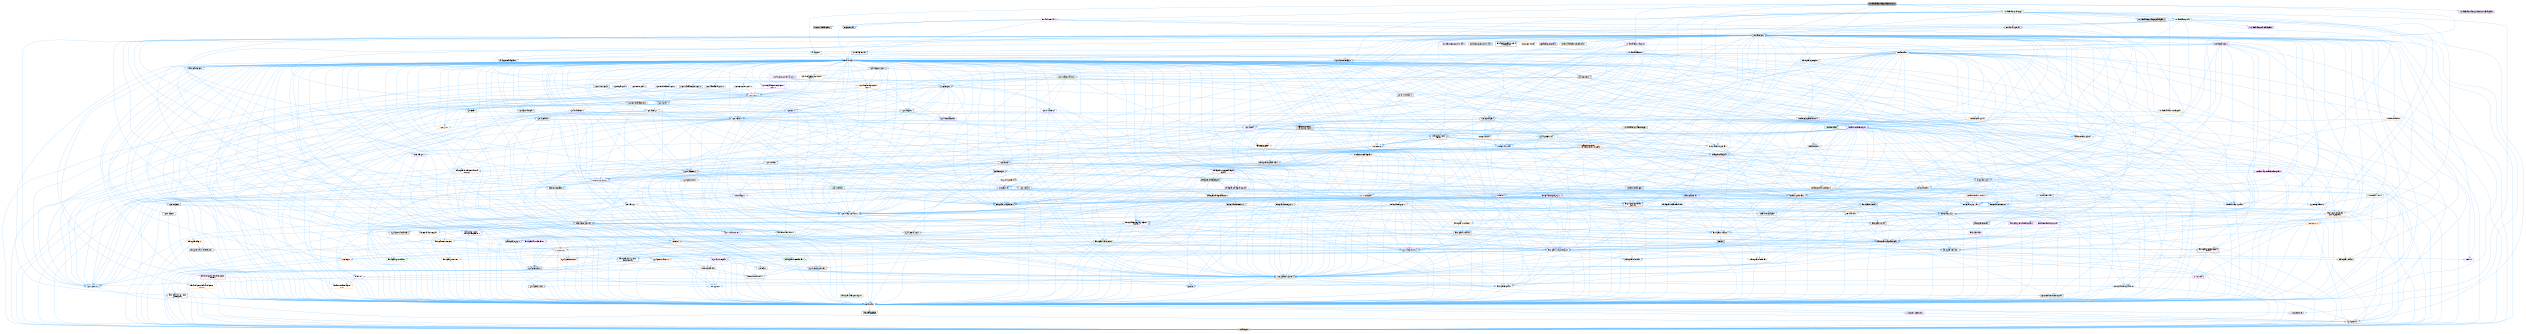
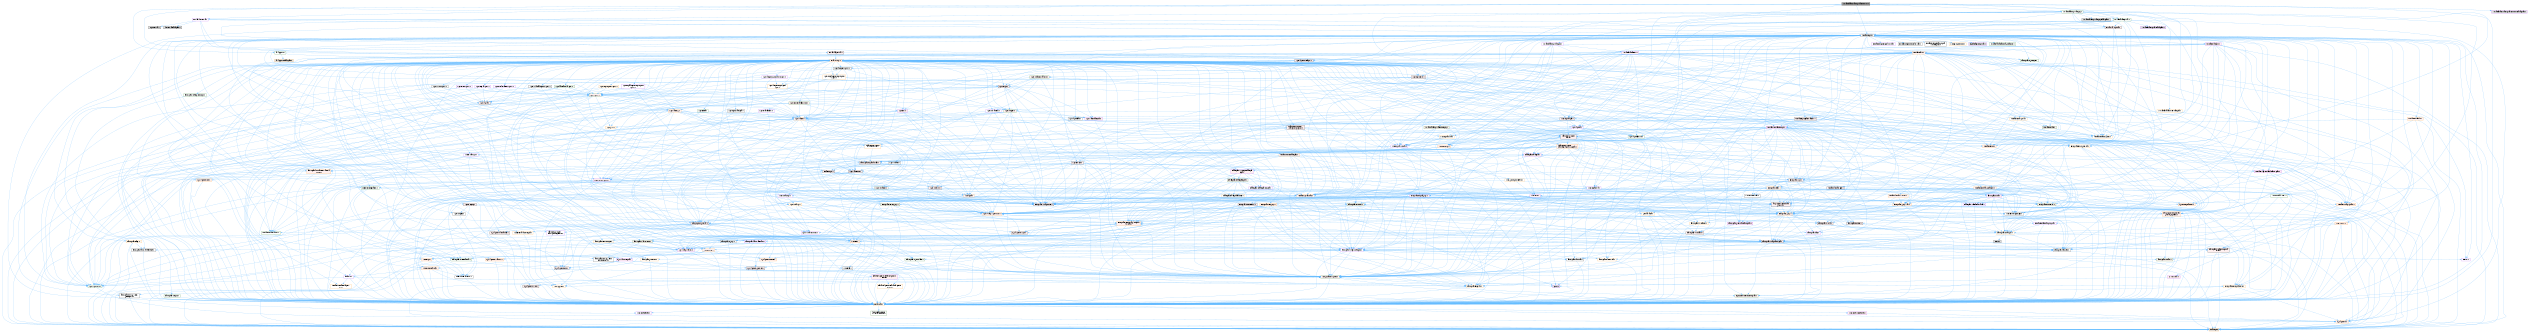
(1405, 95) -> none
